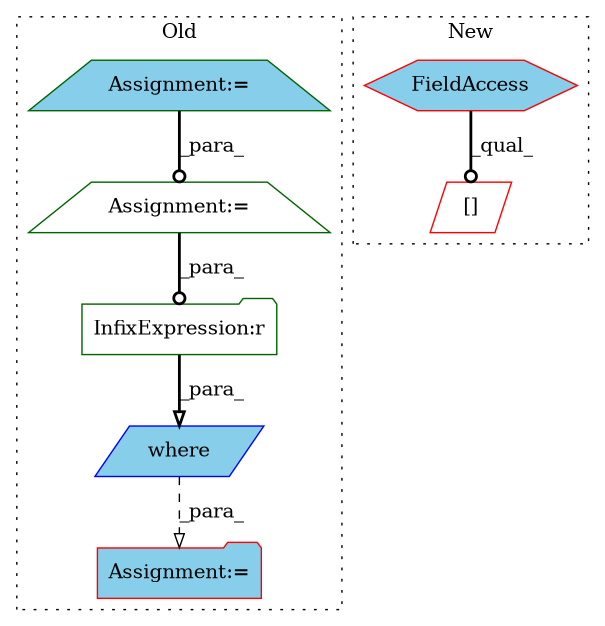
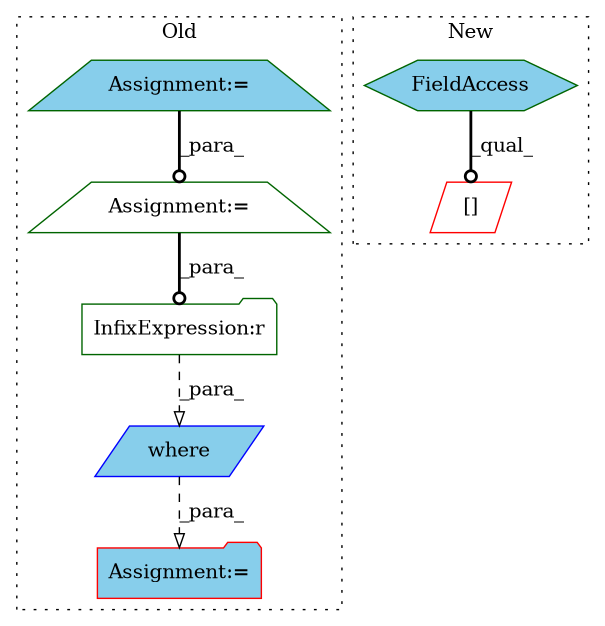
(471, 85) -> (471, 85)
(179, 383) -> (179, 383)
